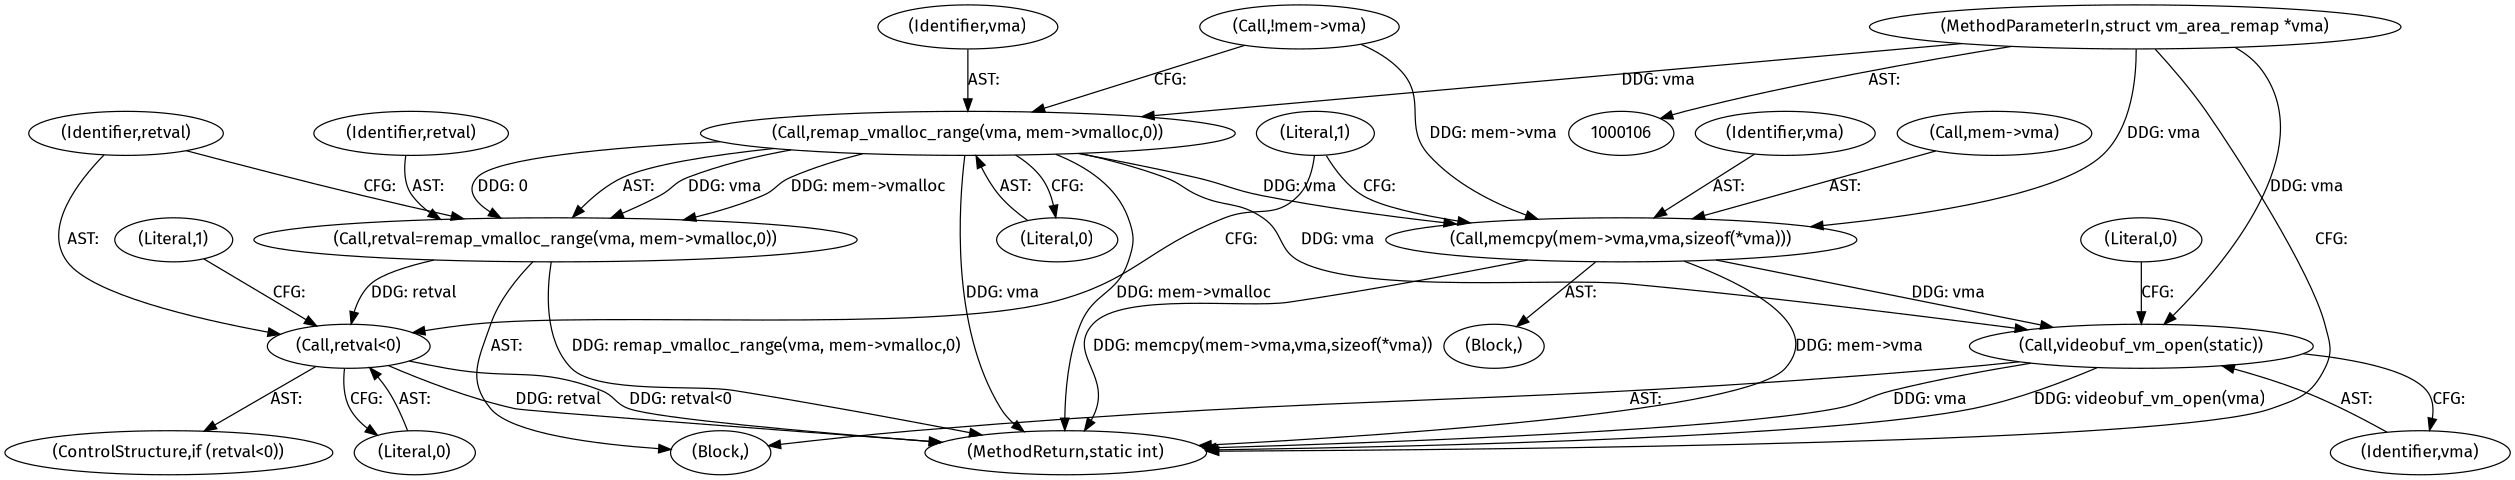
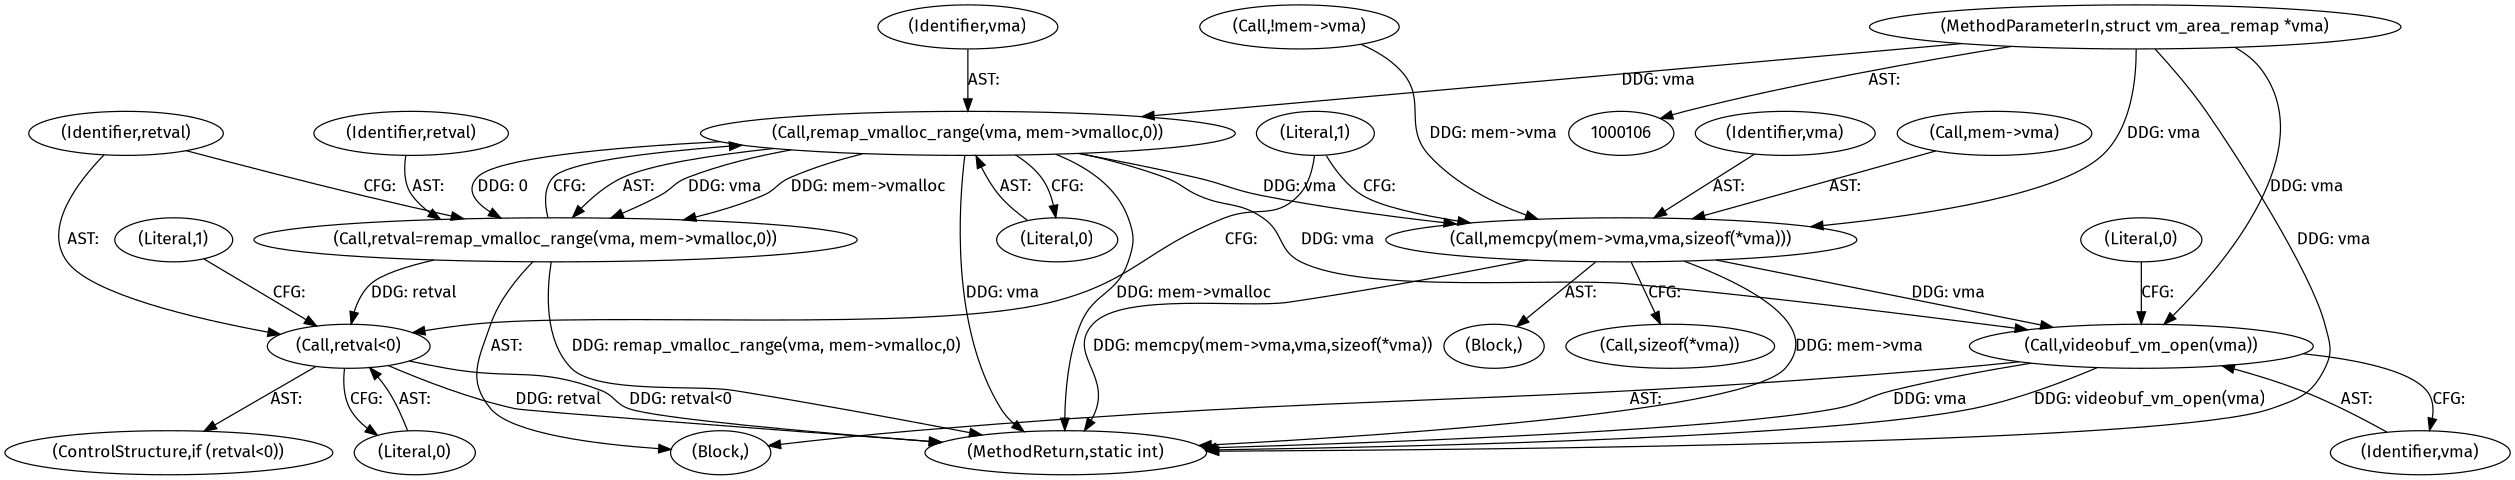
(1144, 77) -> (619, 158)
(2334, 240) -> (2334, 240)
none -> (1670, 346)
(2141, 346) -> (2141, 346)
